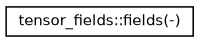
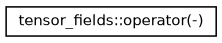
(100, 21) -> (111, 21)
